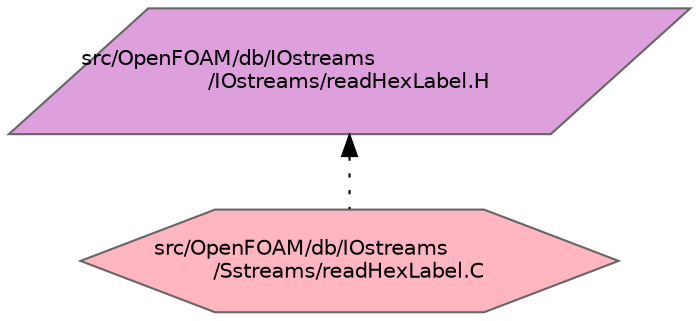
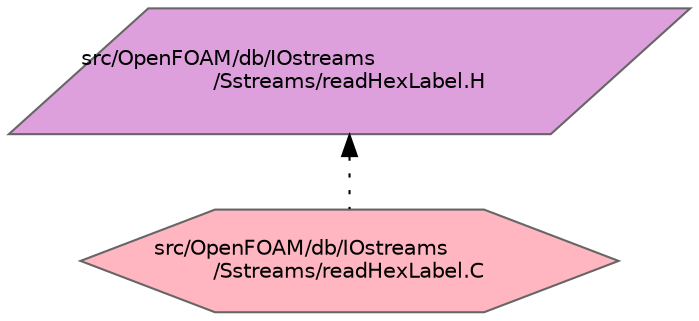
(350, 71) -> (350, 71)
